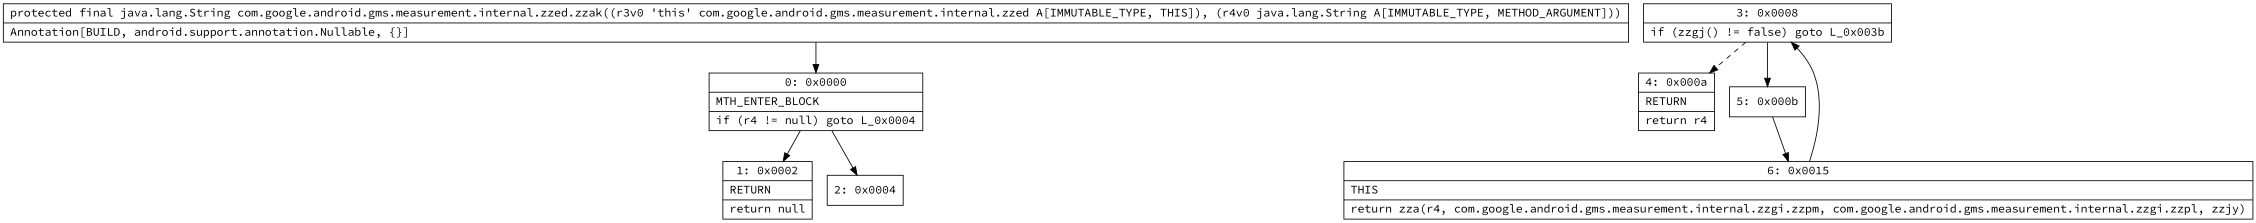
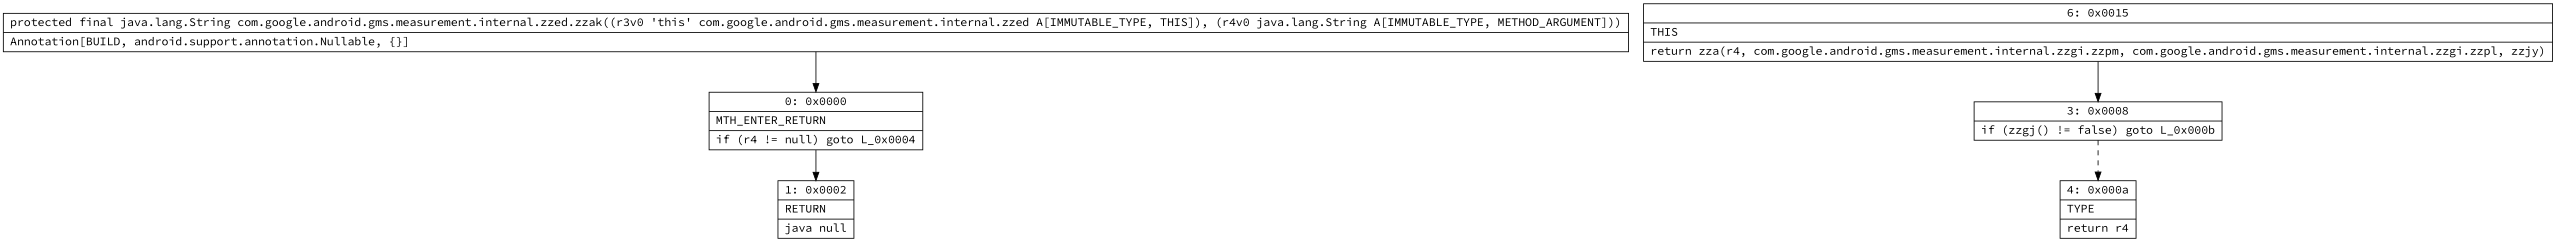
(1768, 32) -> (2098, 130)
(768, 101) -> (771, 121)
(1666, 101) -> (2081, 209)
(1768, 102) -> none
(865, 190) -> none
(768, 209) -> (816, 228)
